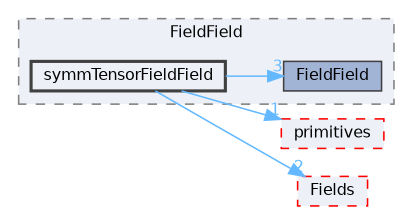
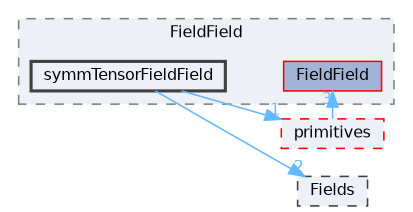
(247, 76) -> (333, 114)
(333, 76) -> (333, 76)
(333, 191) -> (333, 191)
